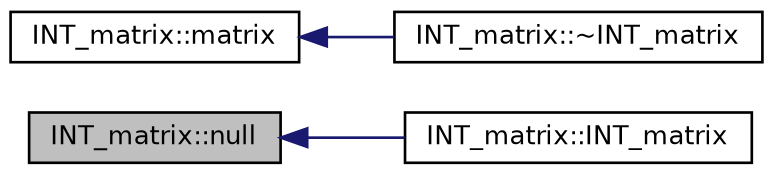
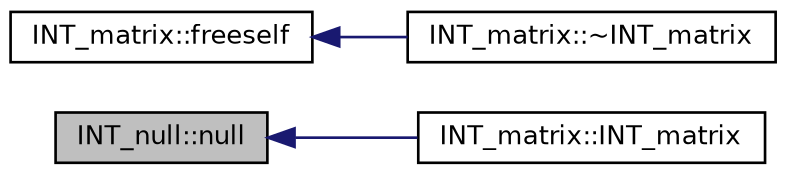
(155, 37) -> (161, 37)
(155, 138) -> (161, 138)
